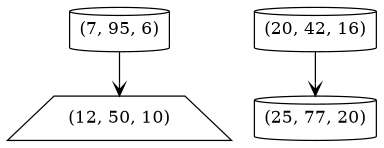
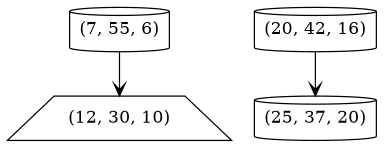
(119, 30) -> (119, 30)
(119, 118) -> (119, 118)
(315, 118) -> (315, 118)
